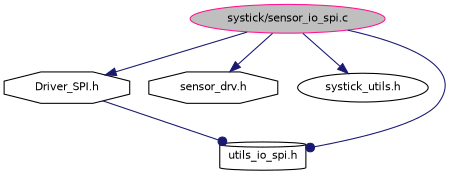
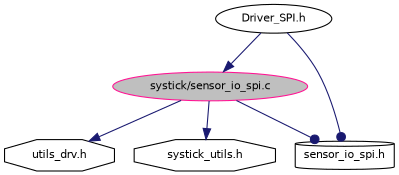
(182, 52) -> (246, 48)
(67, 88) -> (274, 19)
(213, 88) -> (60, 155)
(363, 88) -> (205, 155)
(263, 156) -> (345, 155)
